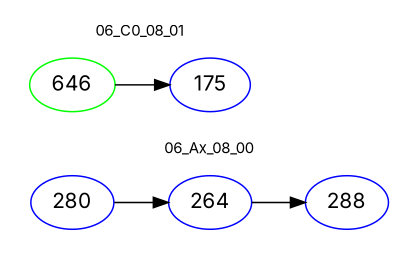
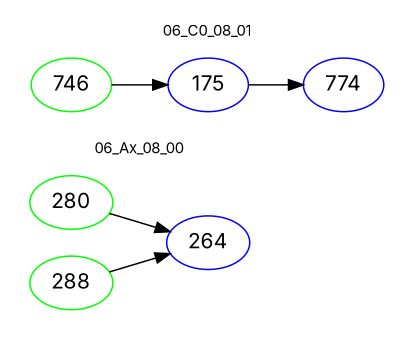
(72, 85) -> (71, 85)
none -> (344, 85)
(72, 202) -> (71, 202)
(271, 202) -> (133, 265)
(347, 202) -> (71, 283)
